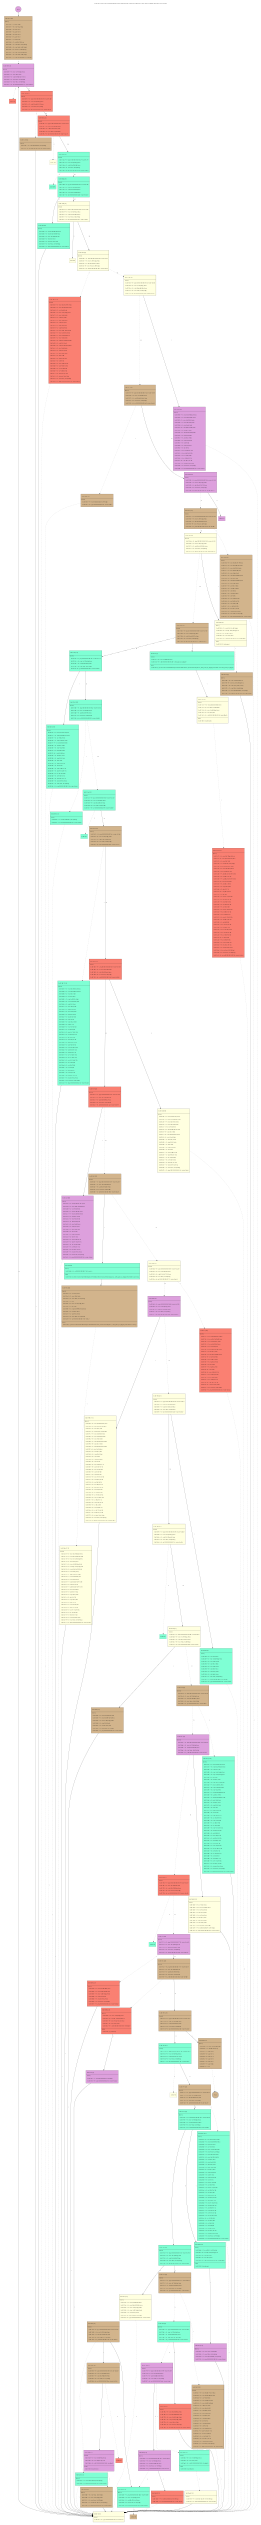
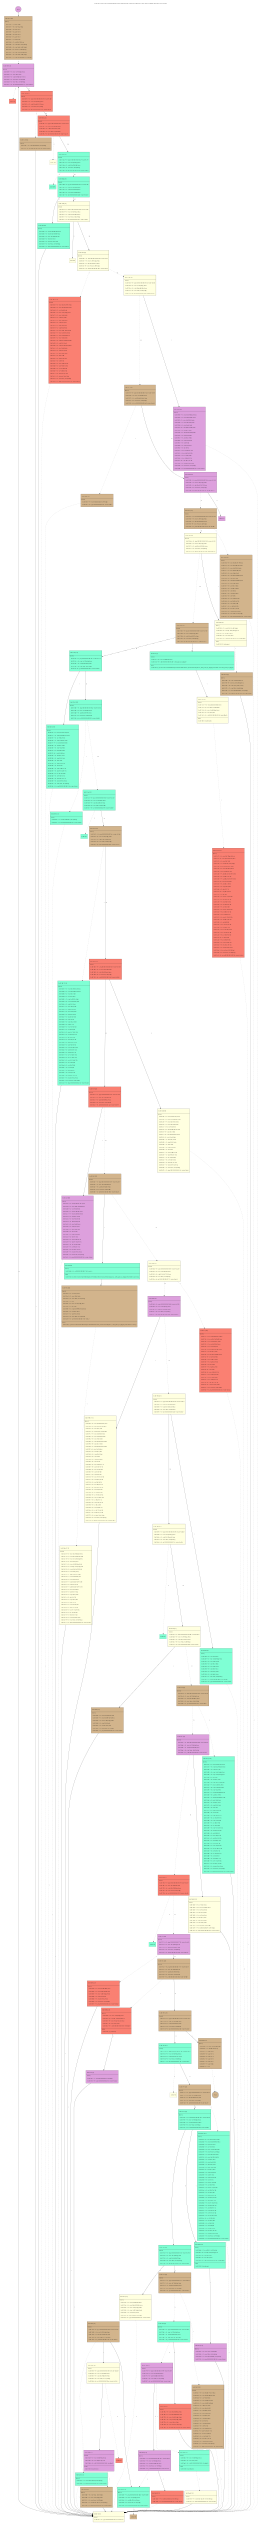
(103, 2373) -> (103, 2373)
